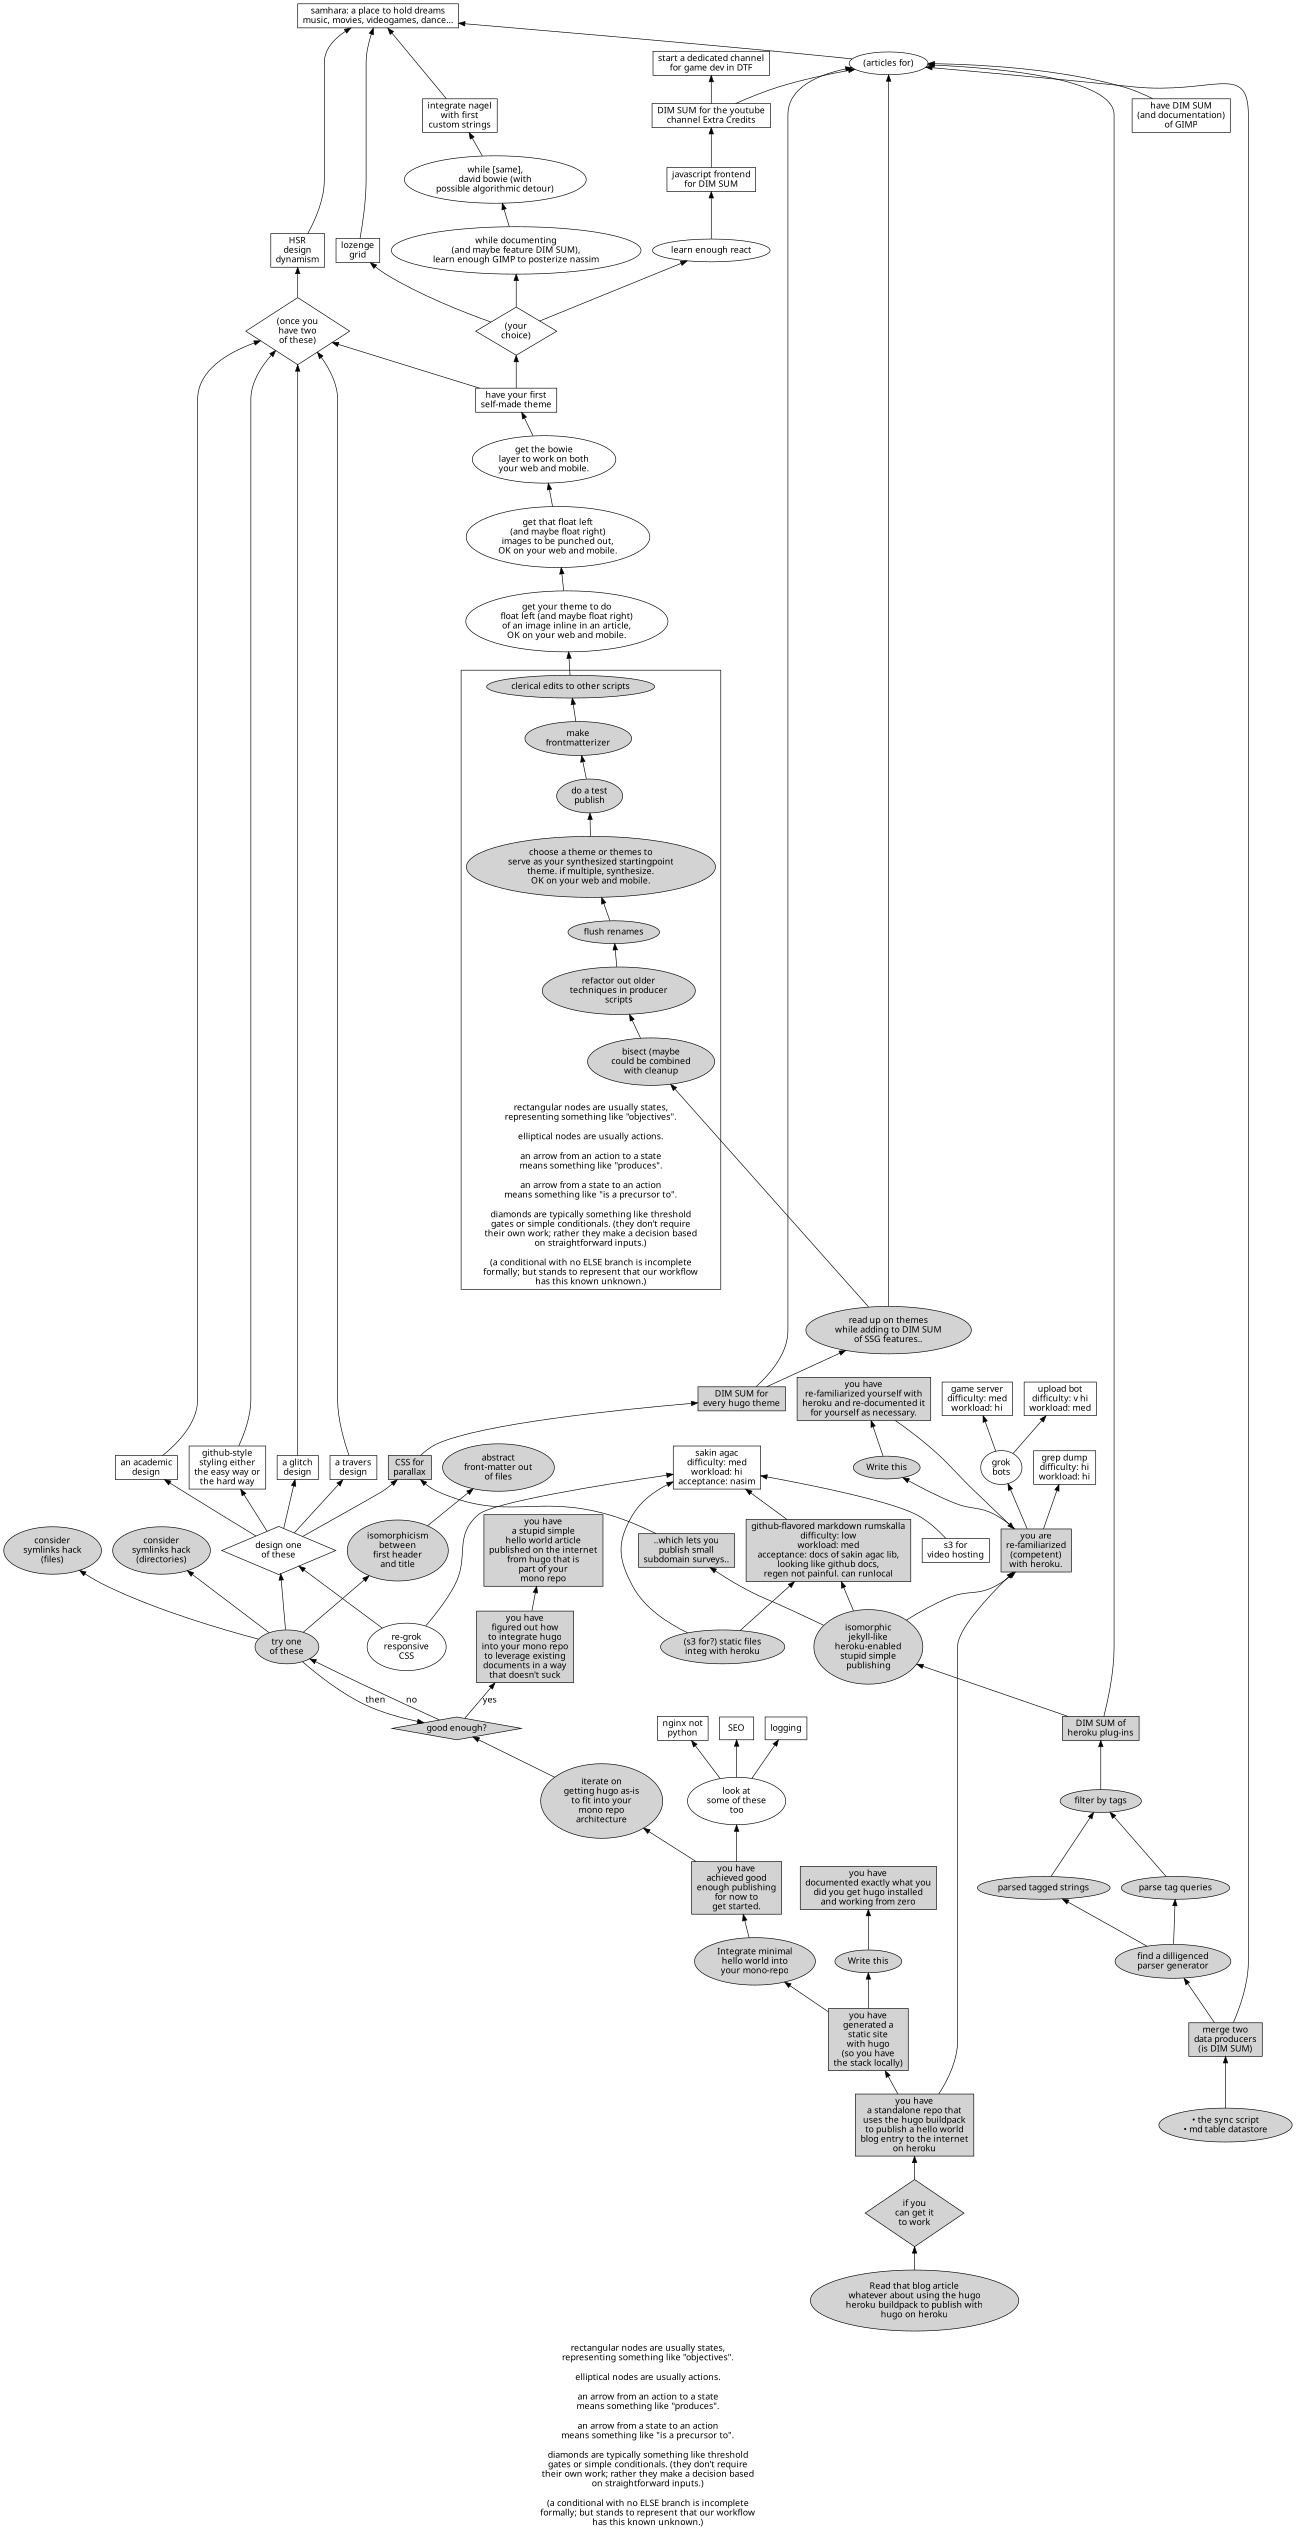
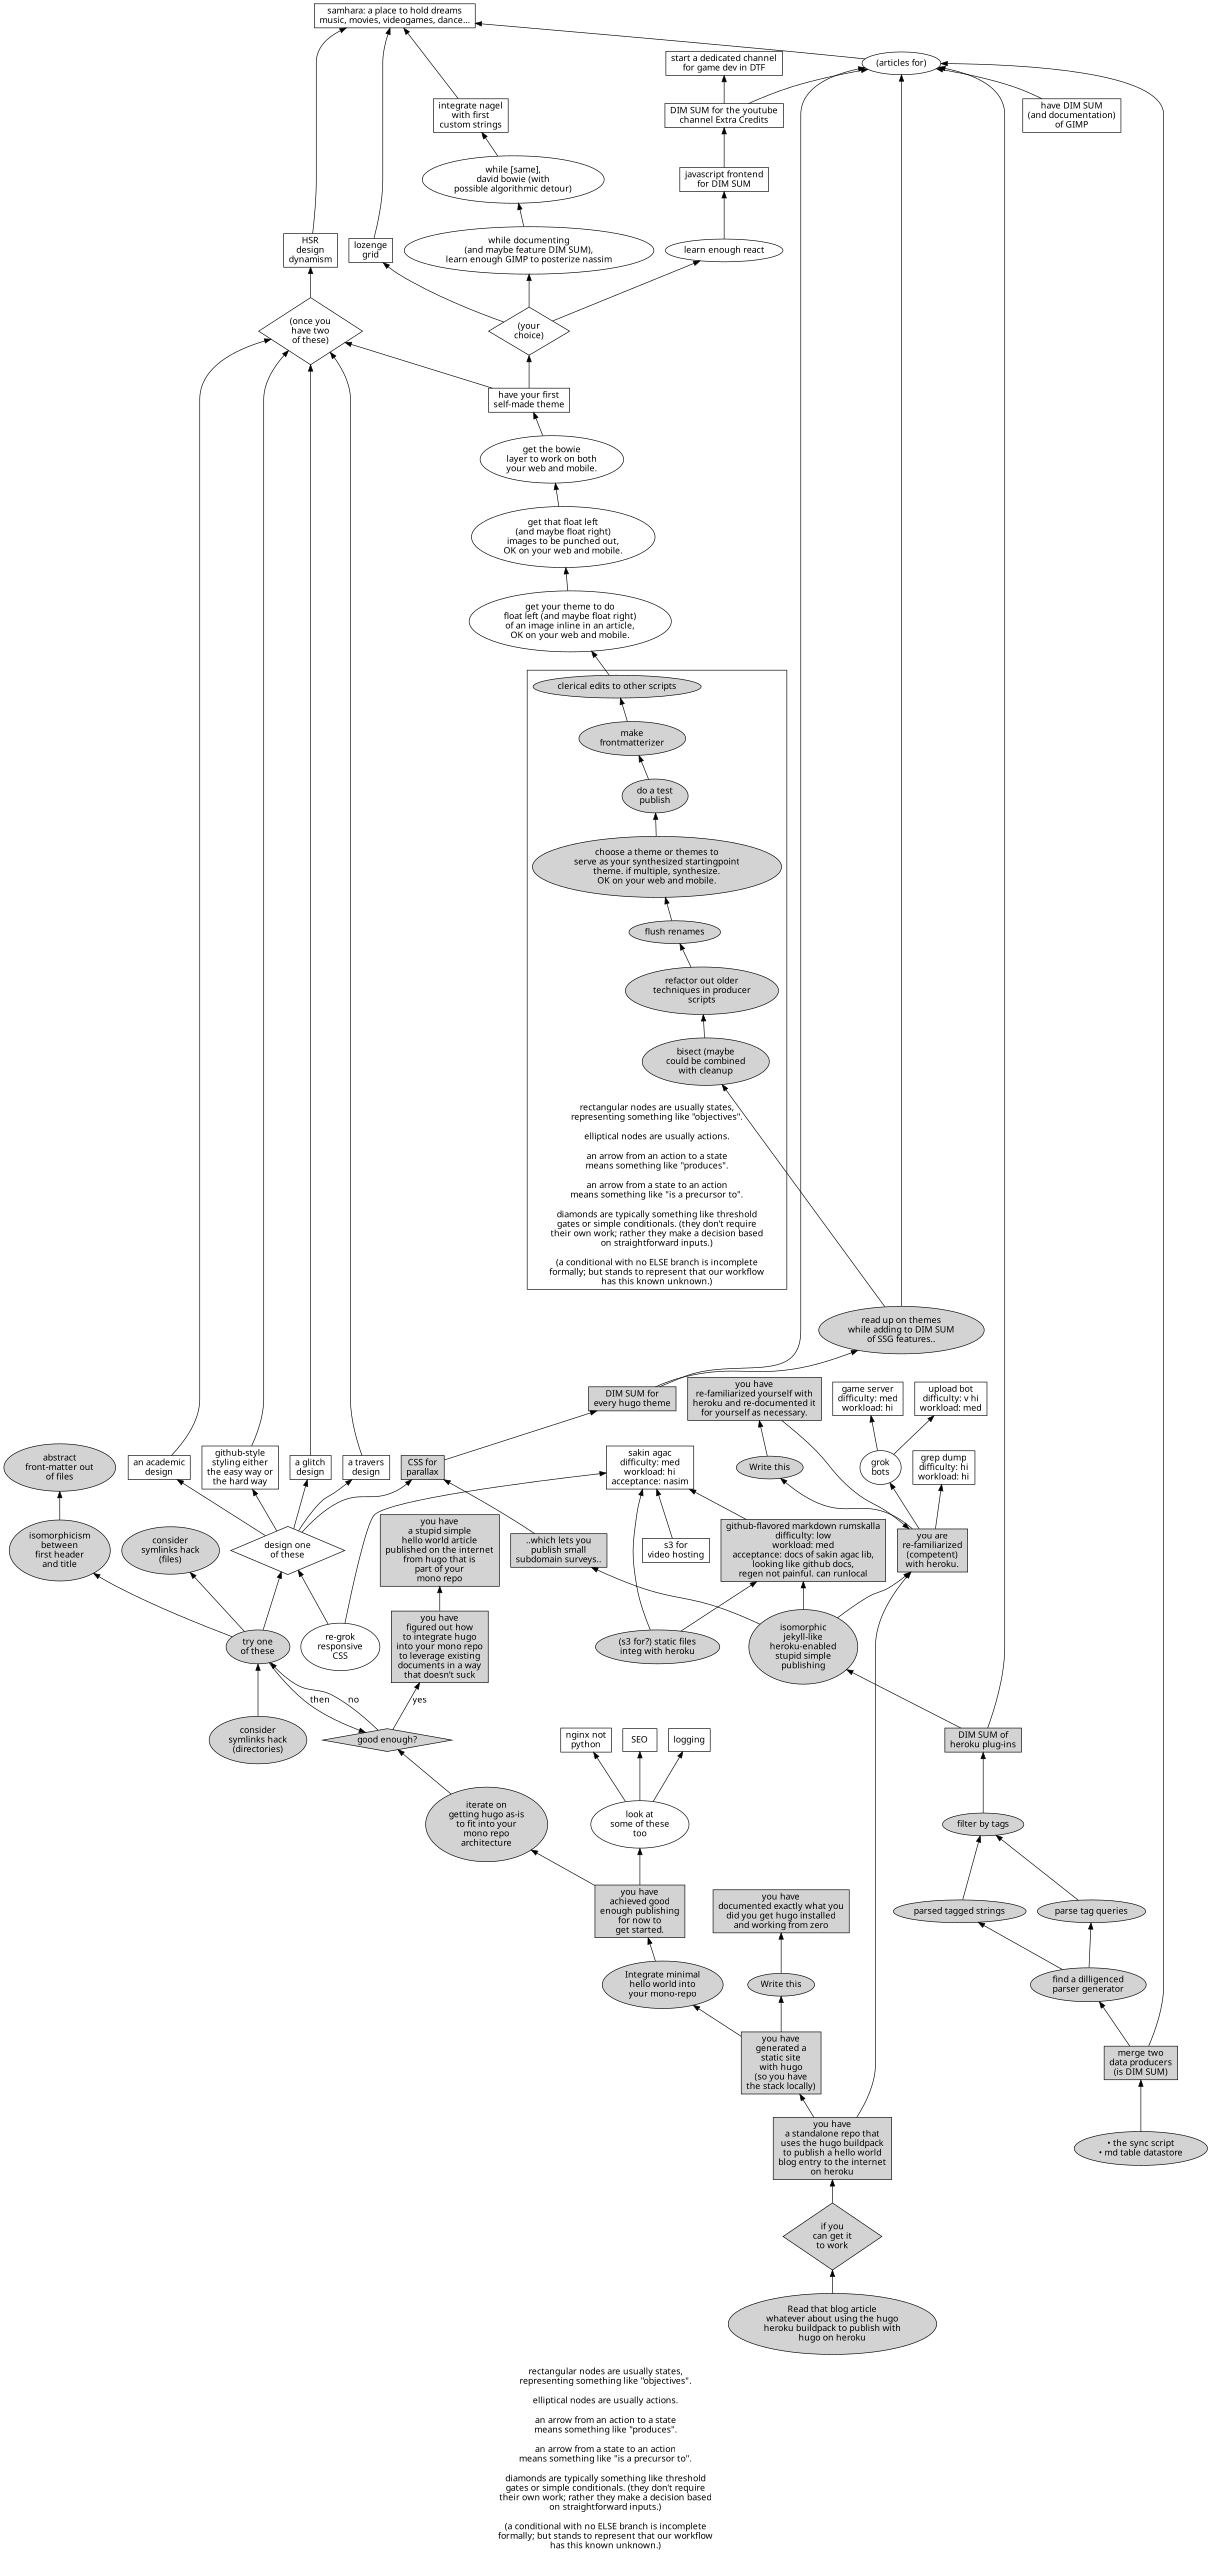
(231, 1604) -> (258, 1693)
